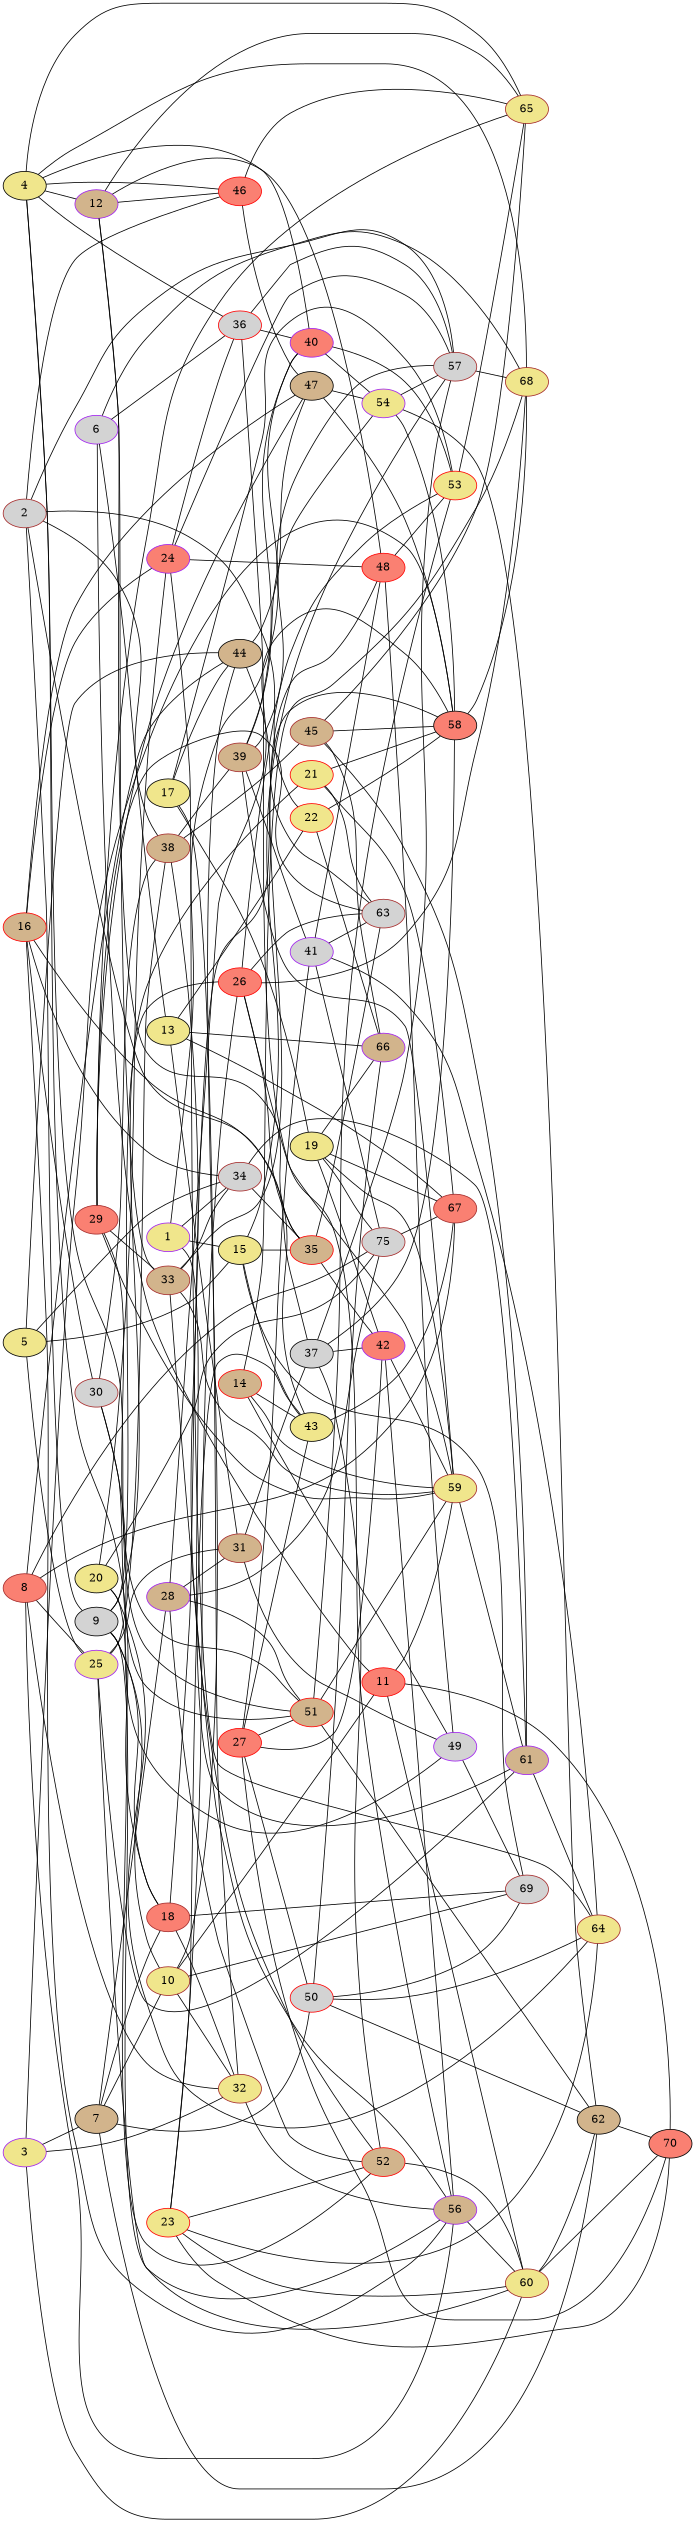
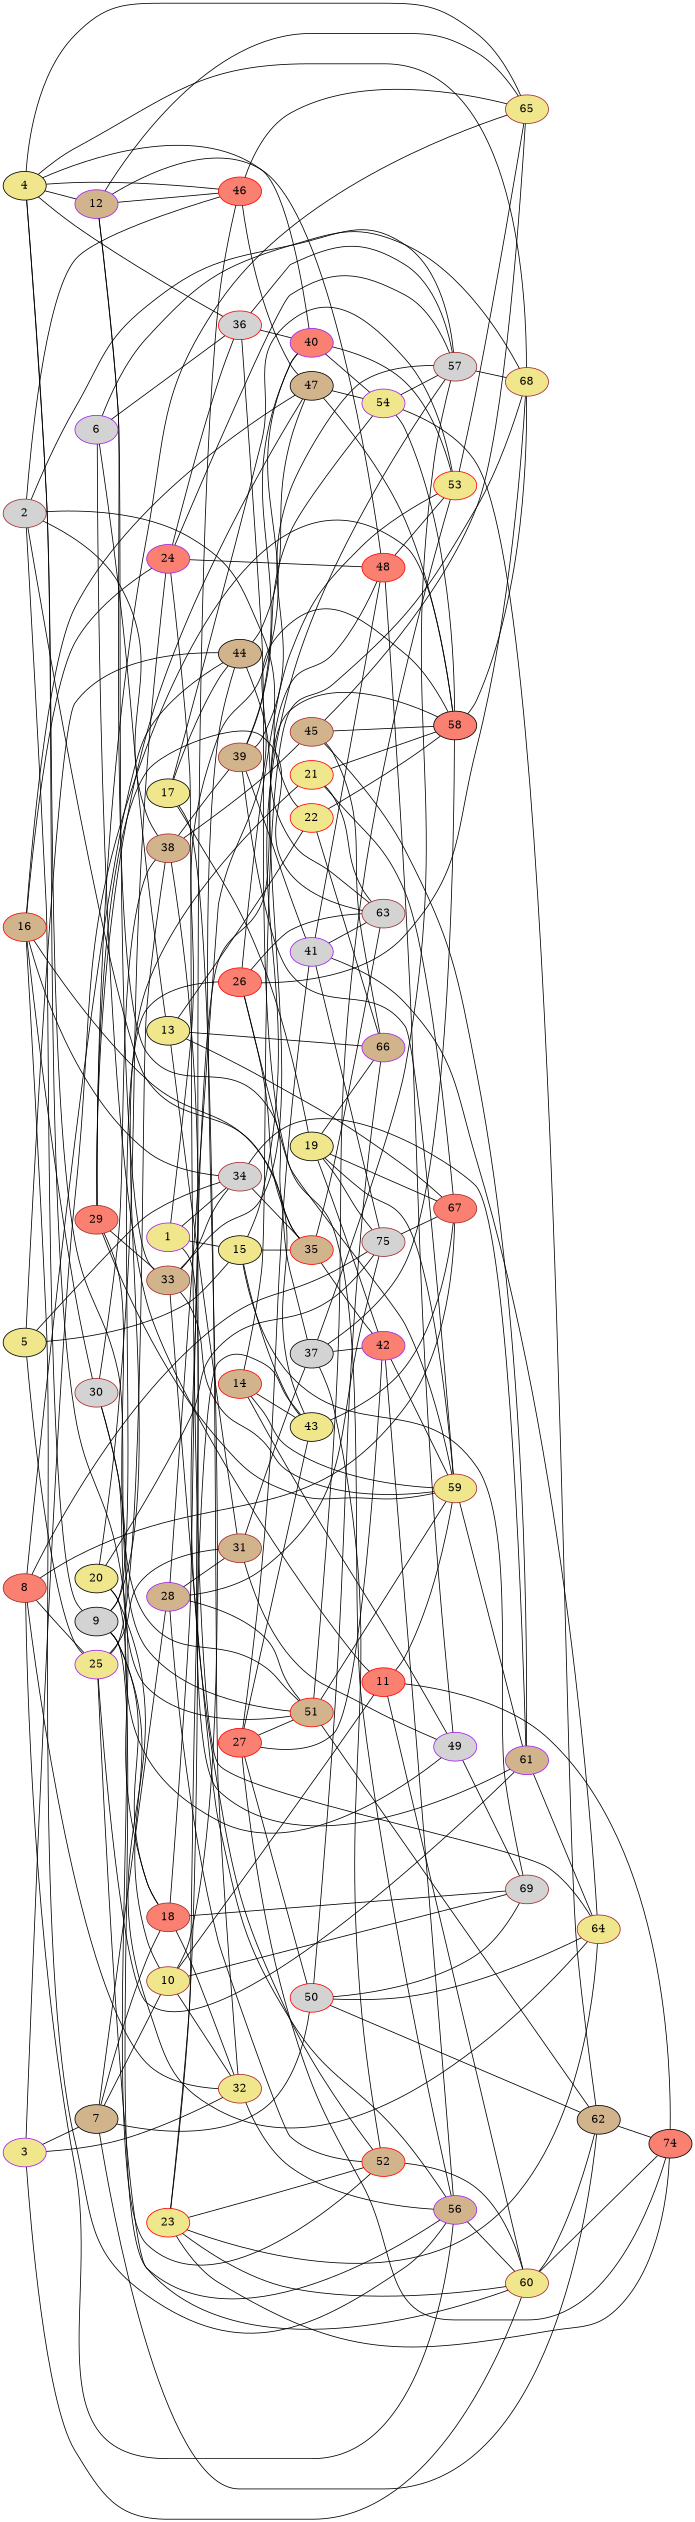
(200, 1754) -> (198, 1056)
(670, 2144) -> (670, 2144)
